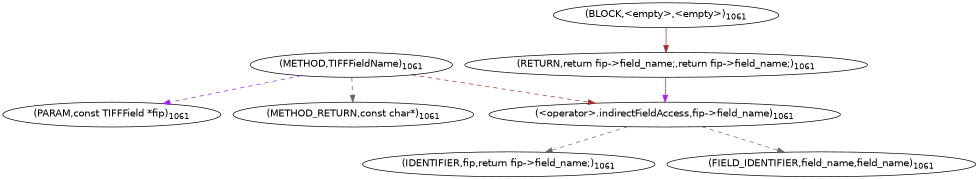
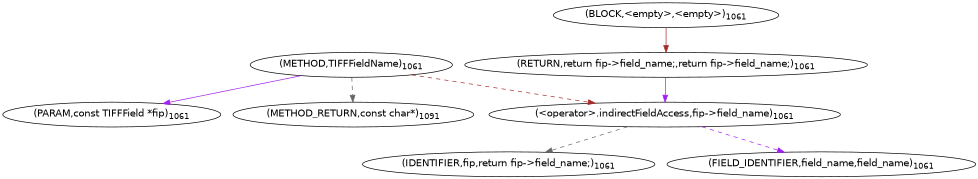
(235, 89) -> (235, 89)
(430, 114) -> (430, 114)
(740, 138) -> (740, 138)
